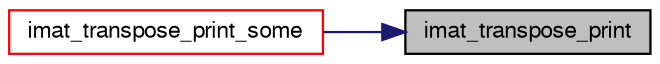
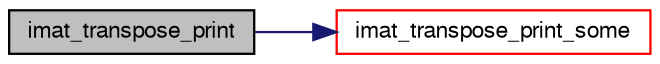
(352, 32) -> (284, 32)
